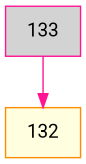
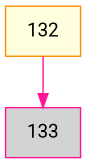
(43, 75) -> (43, 75)
